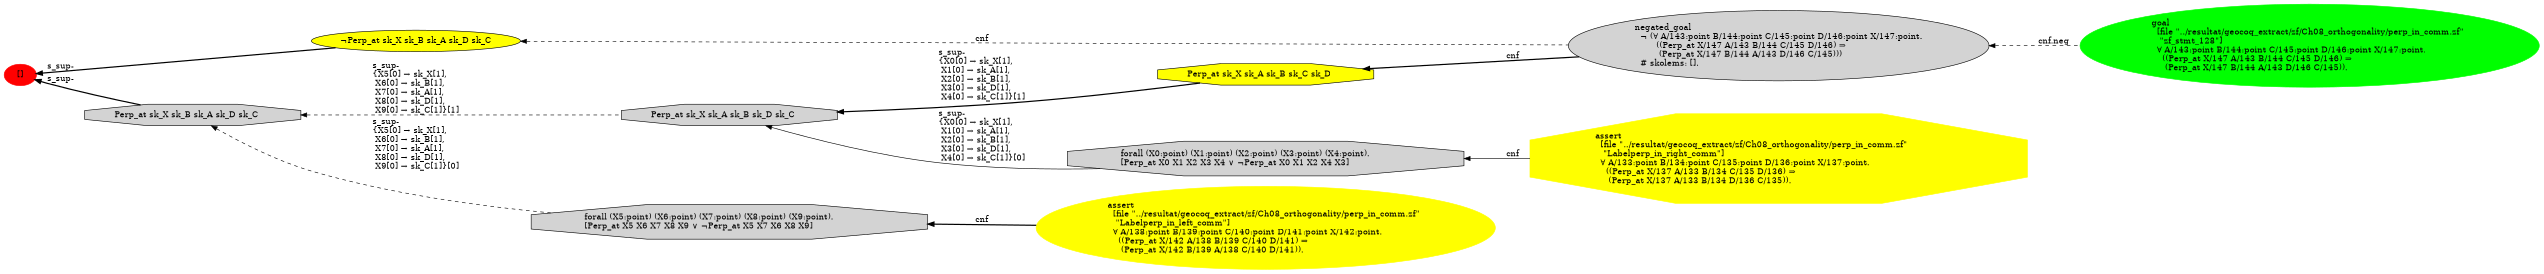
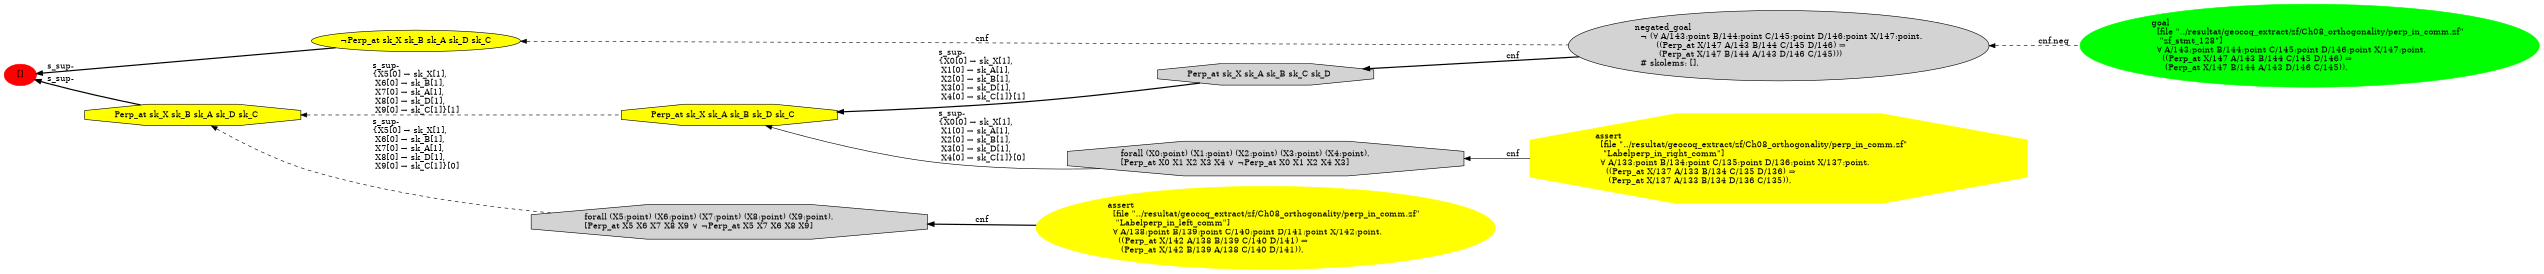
(1266, 74) -> (1266, 74)
(193, 115) -> (193, 115)
(729, 115) -> (729, 115)
